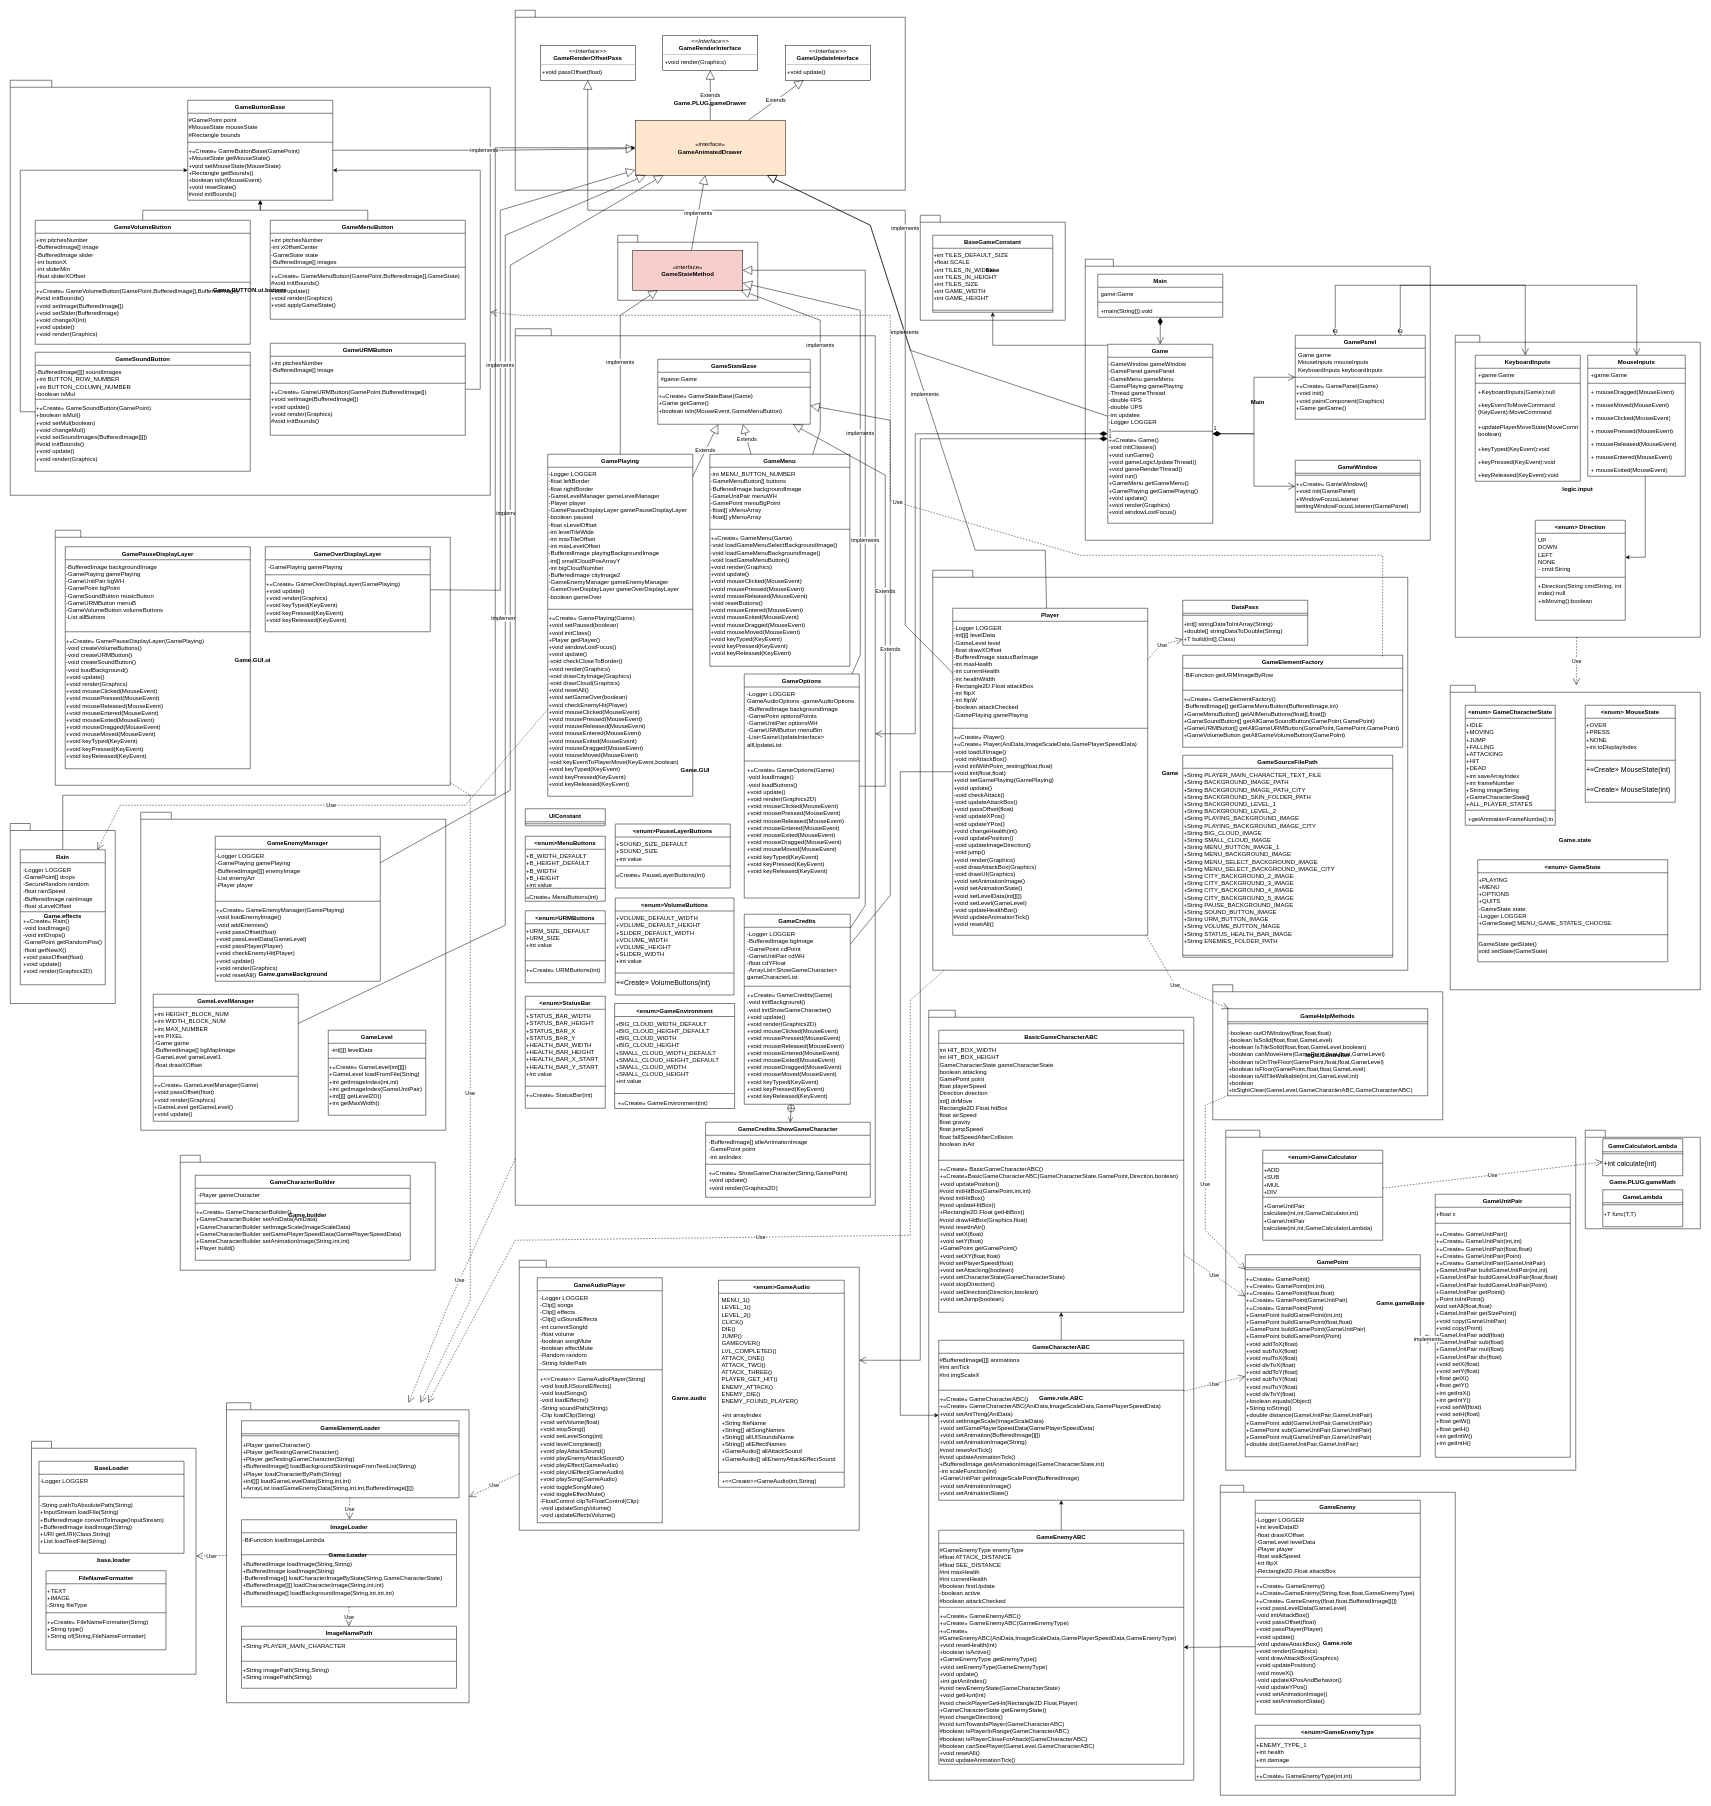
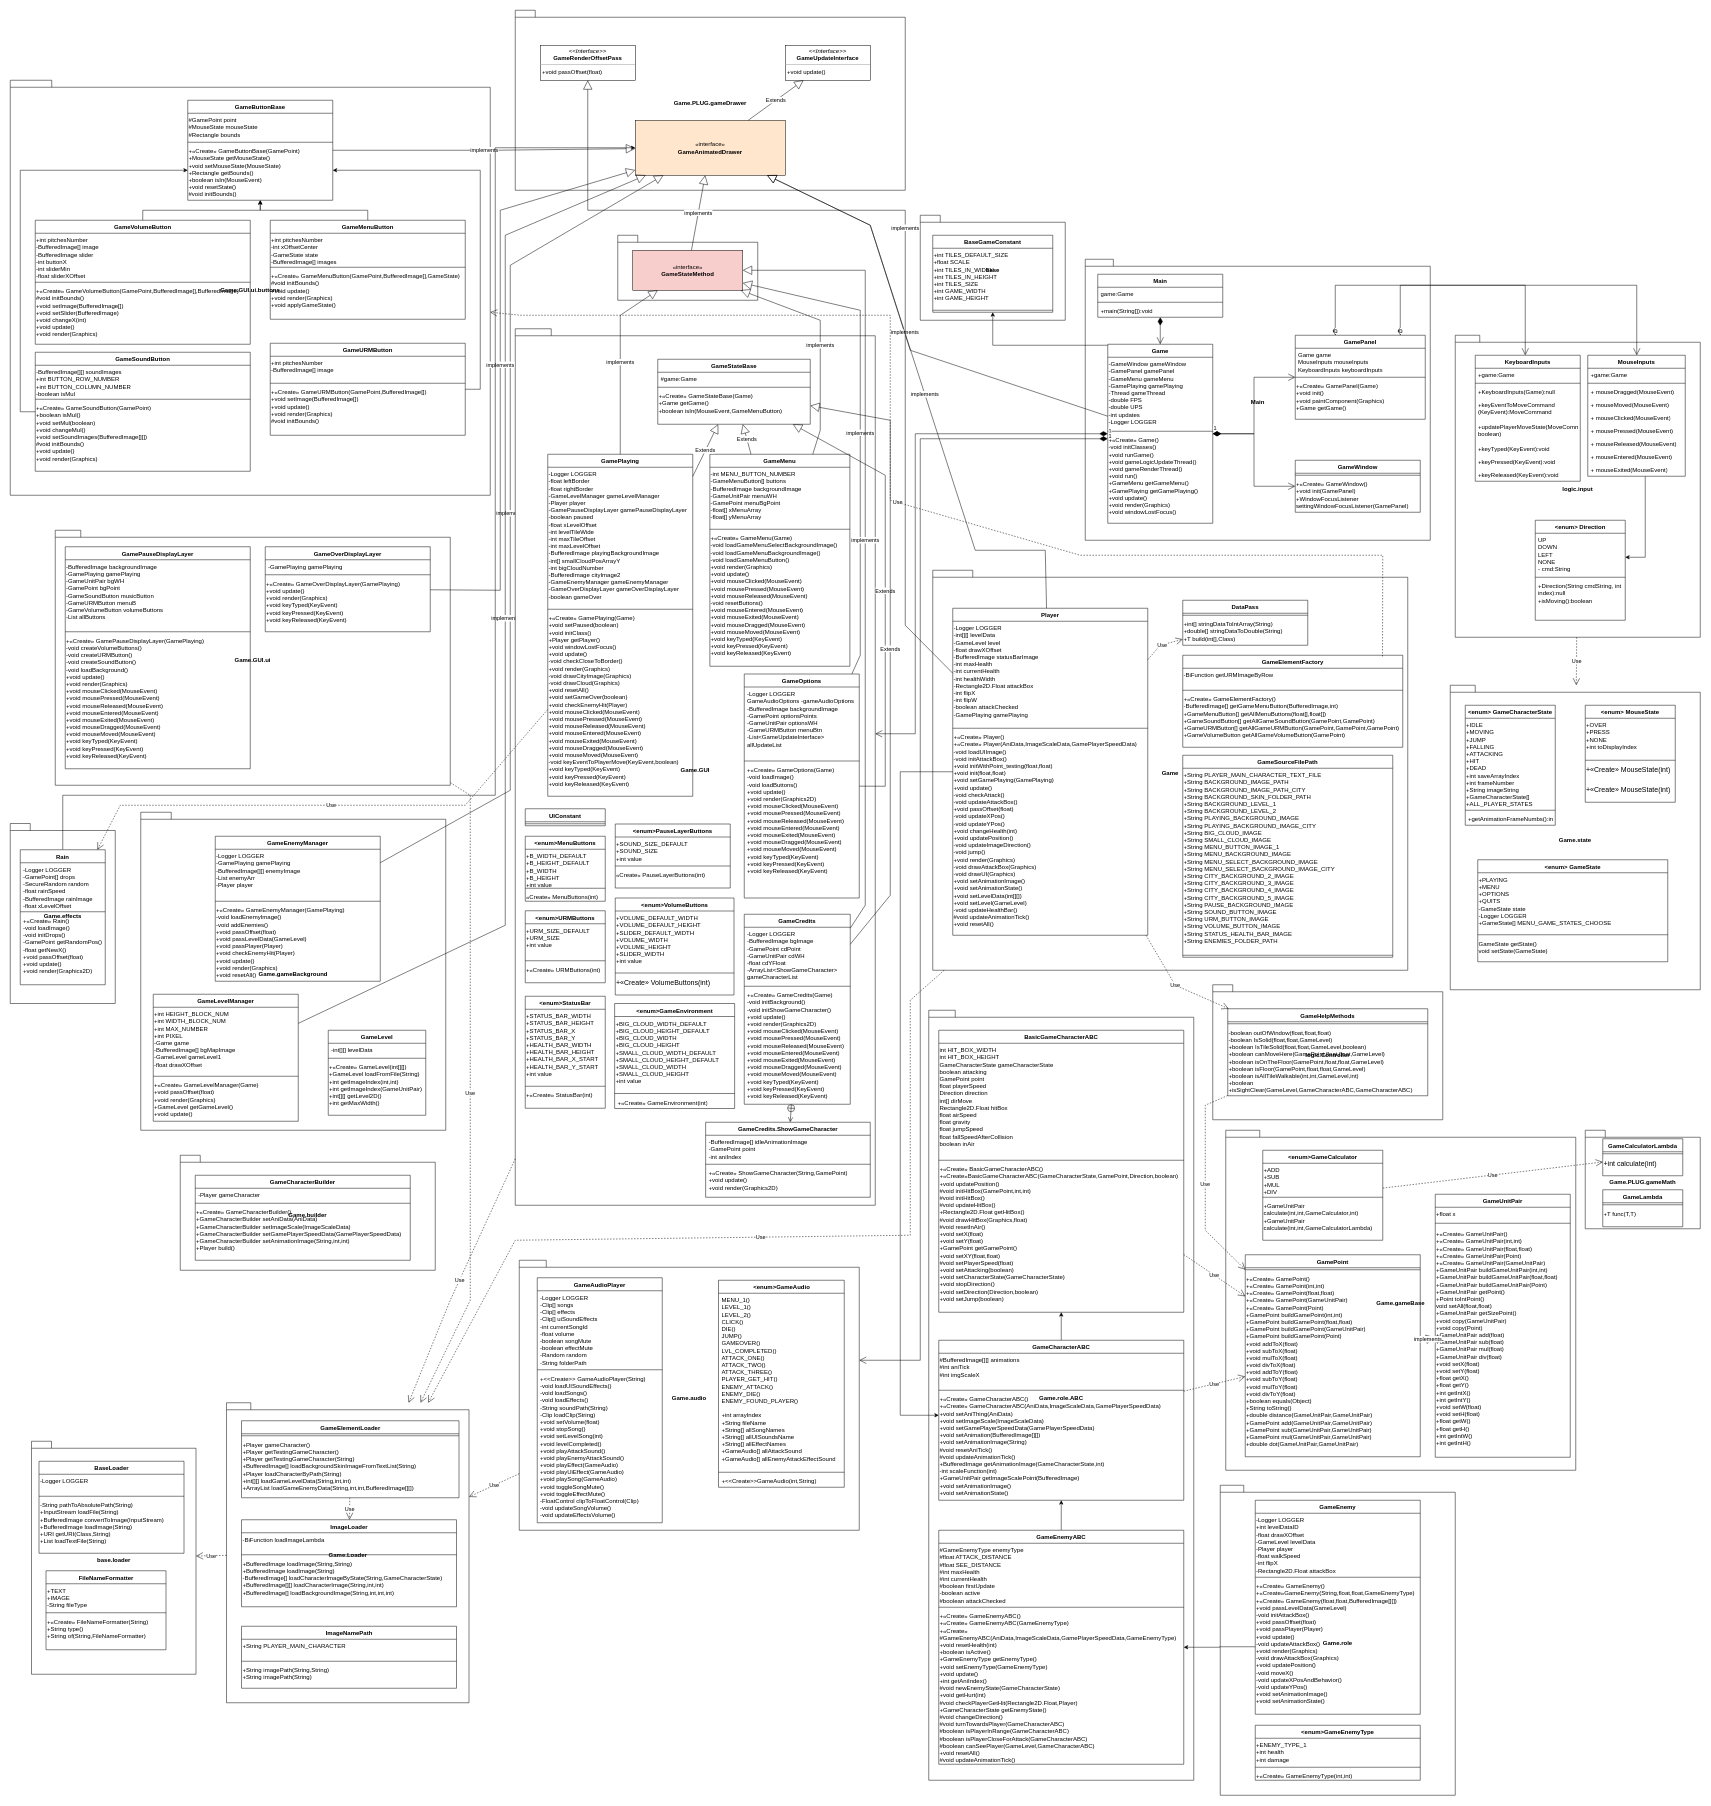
(710, 53) -> none
(710, 100) -> none
(250, 290) -> (250, 290)
(349, 1619) -> none
